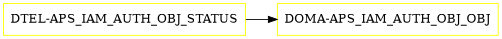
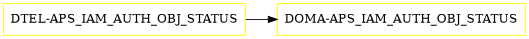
(388, 19) -> (401, 19)
